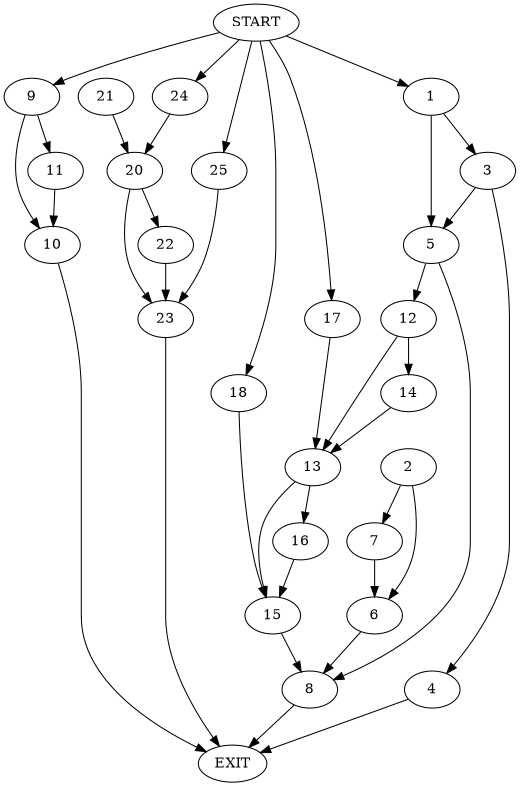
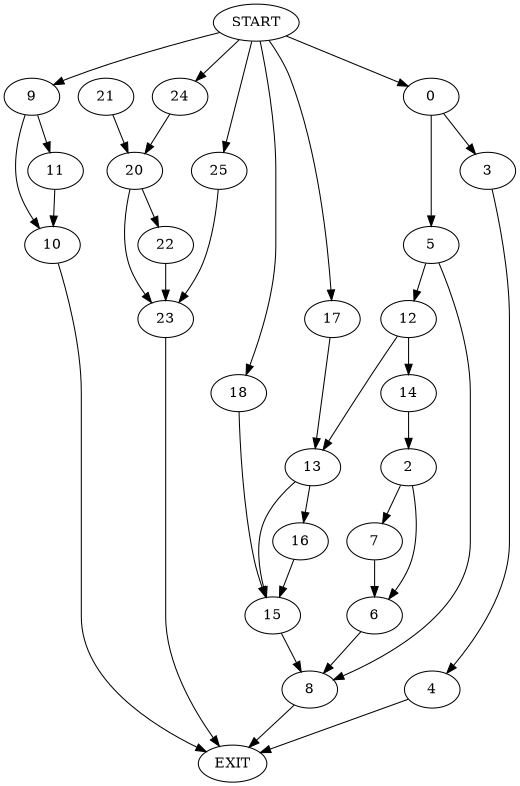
(431, 97) -> (431, 97)
(463, 204) -> none
(365, 427) -> (409, 425)
